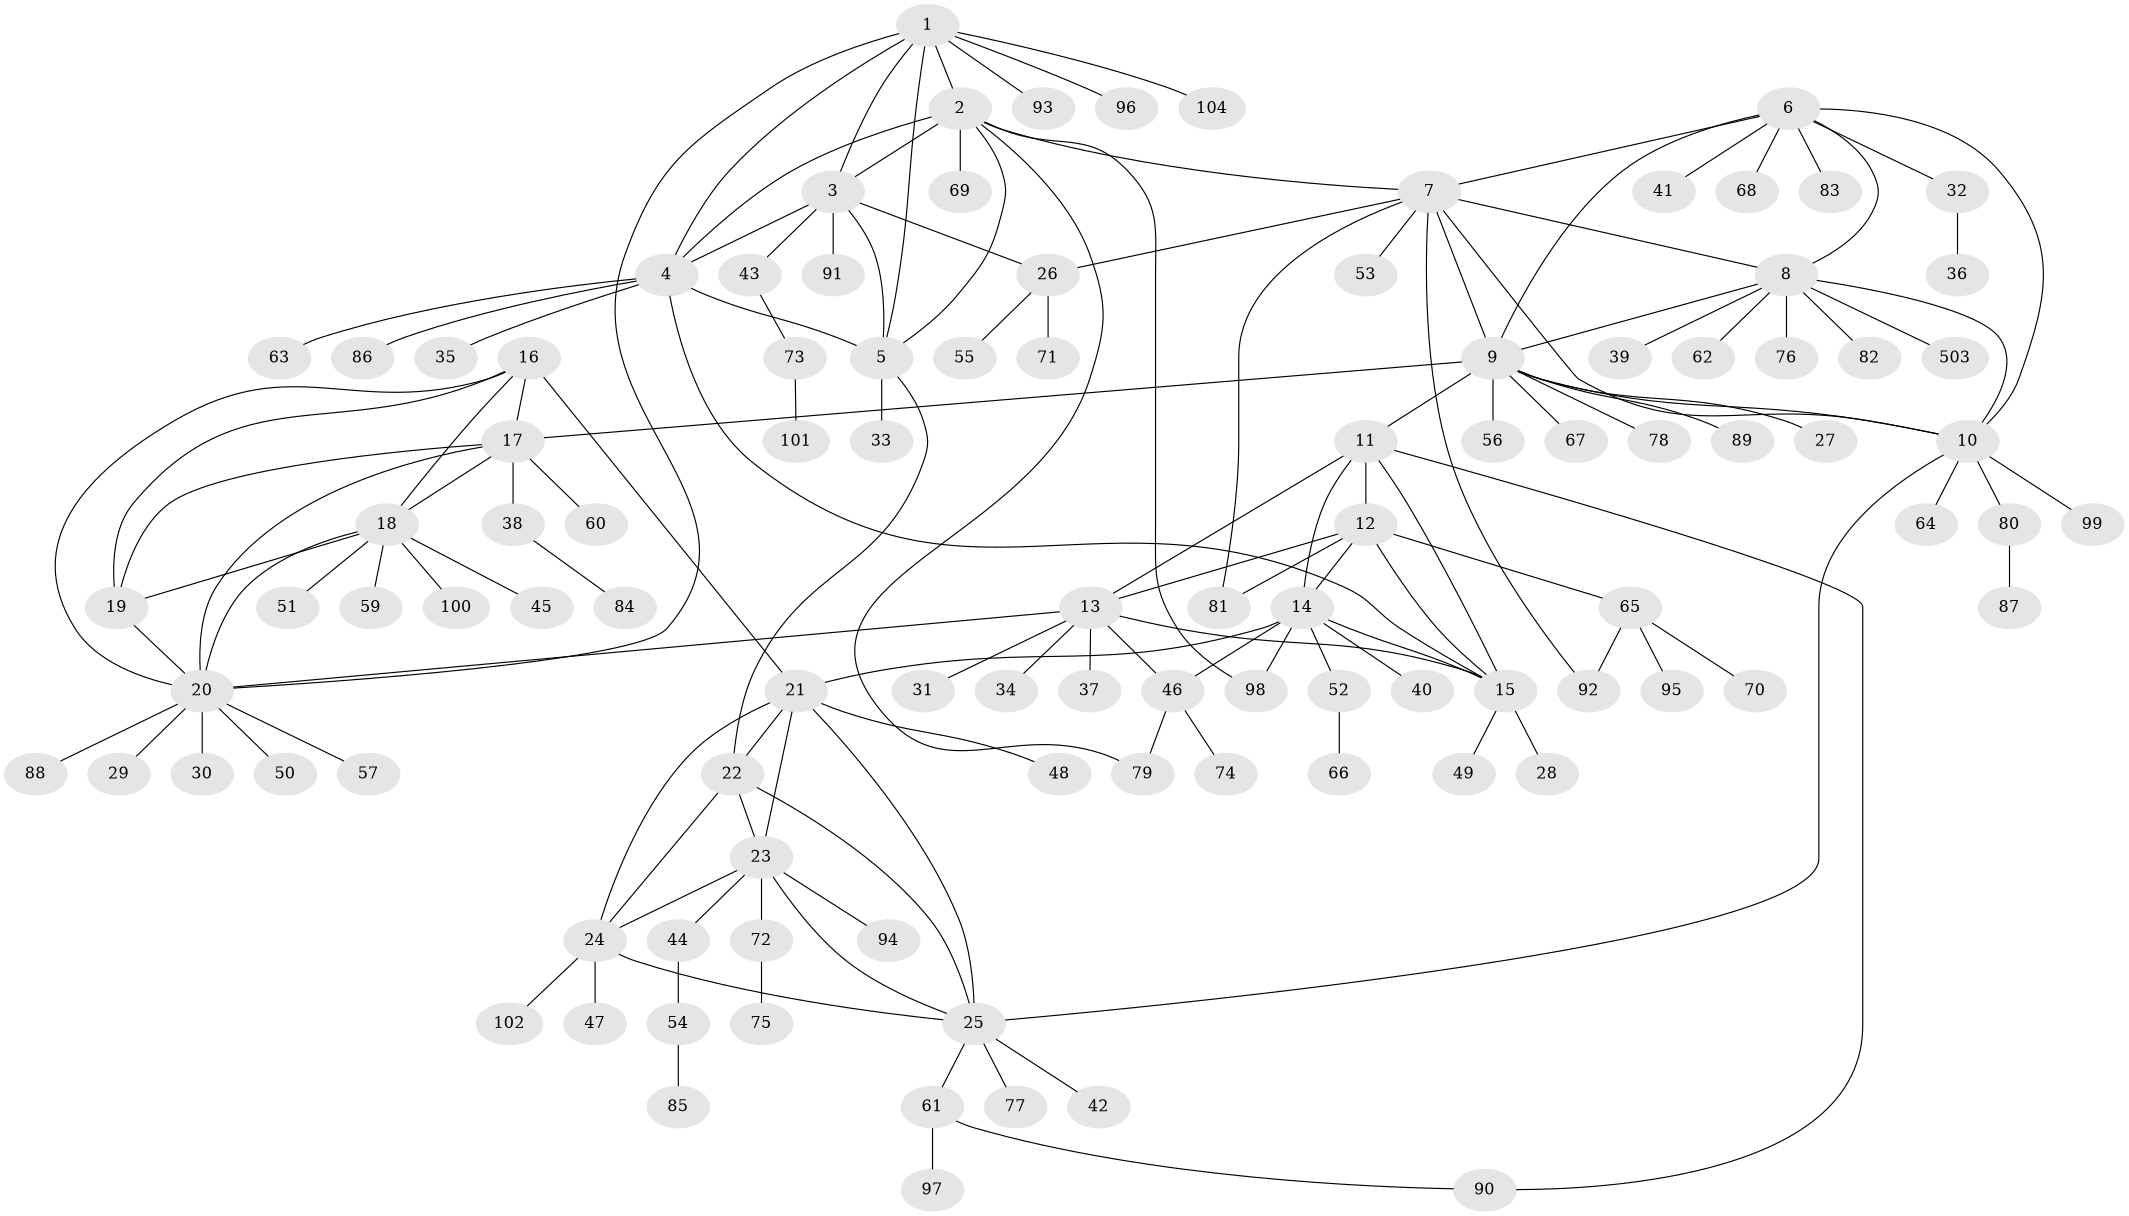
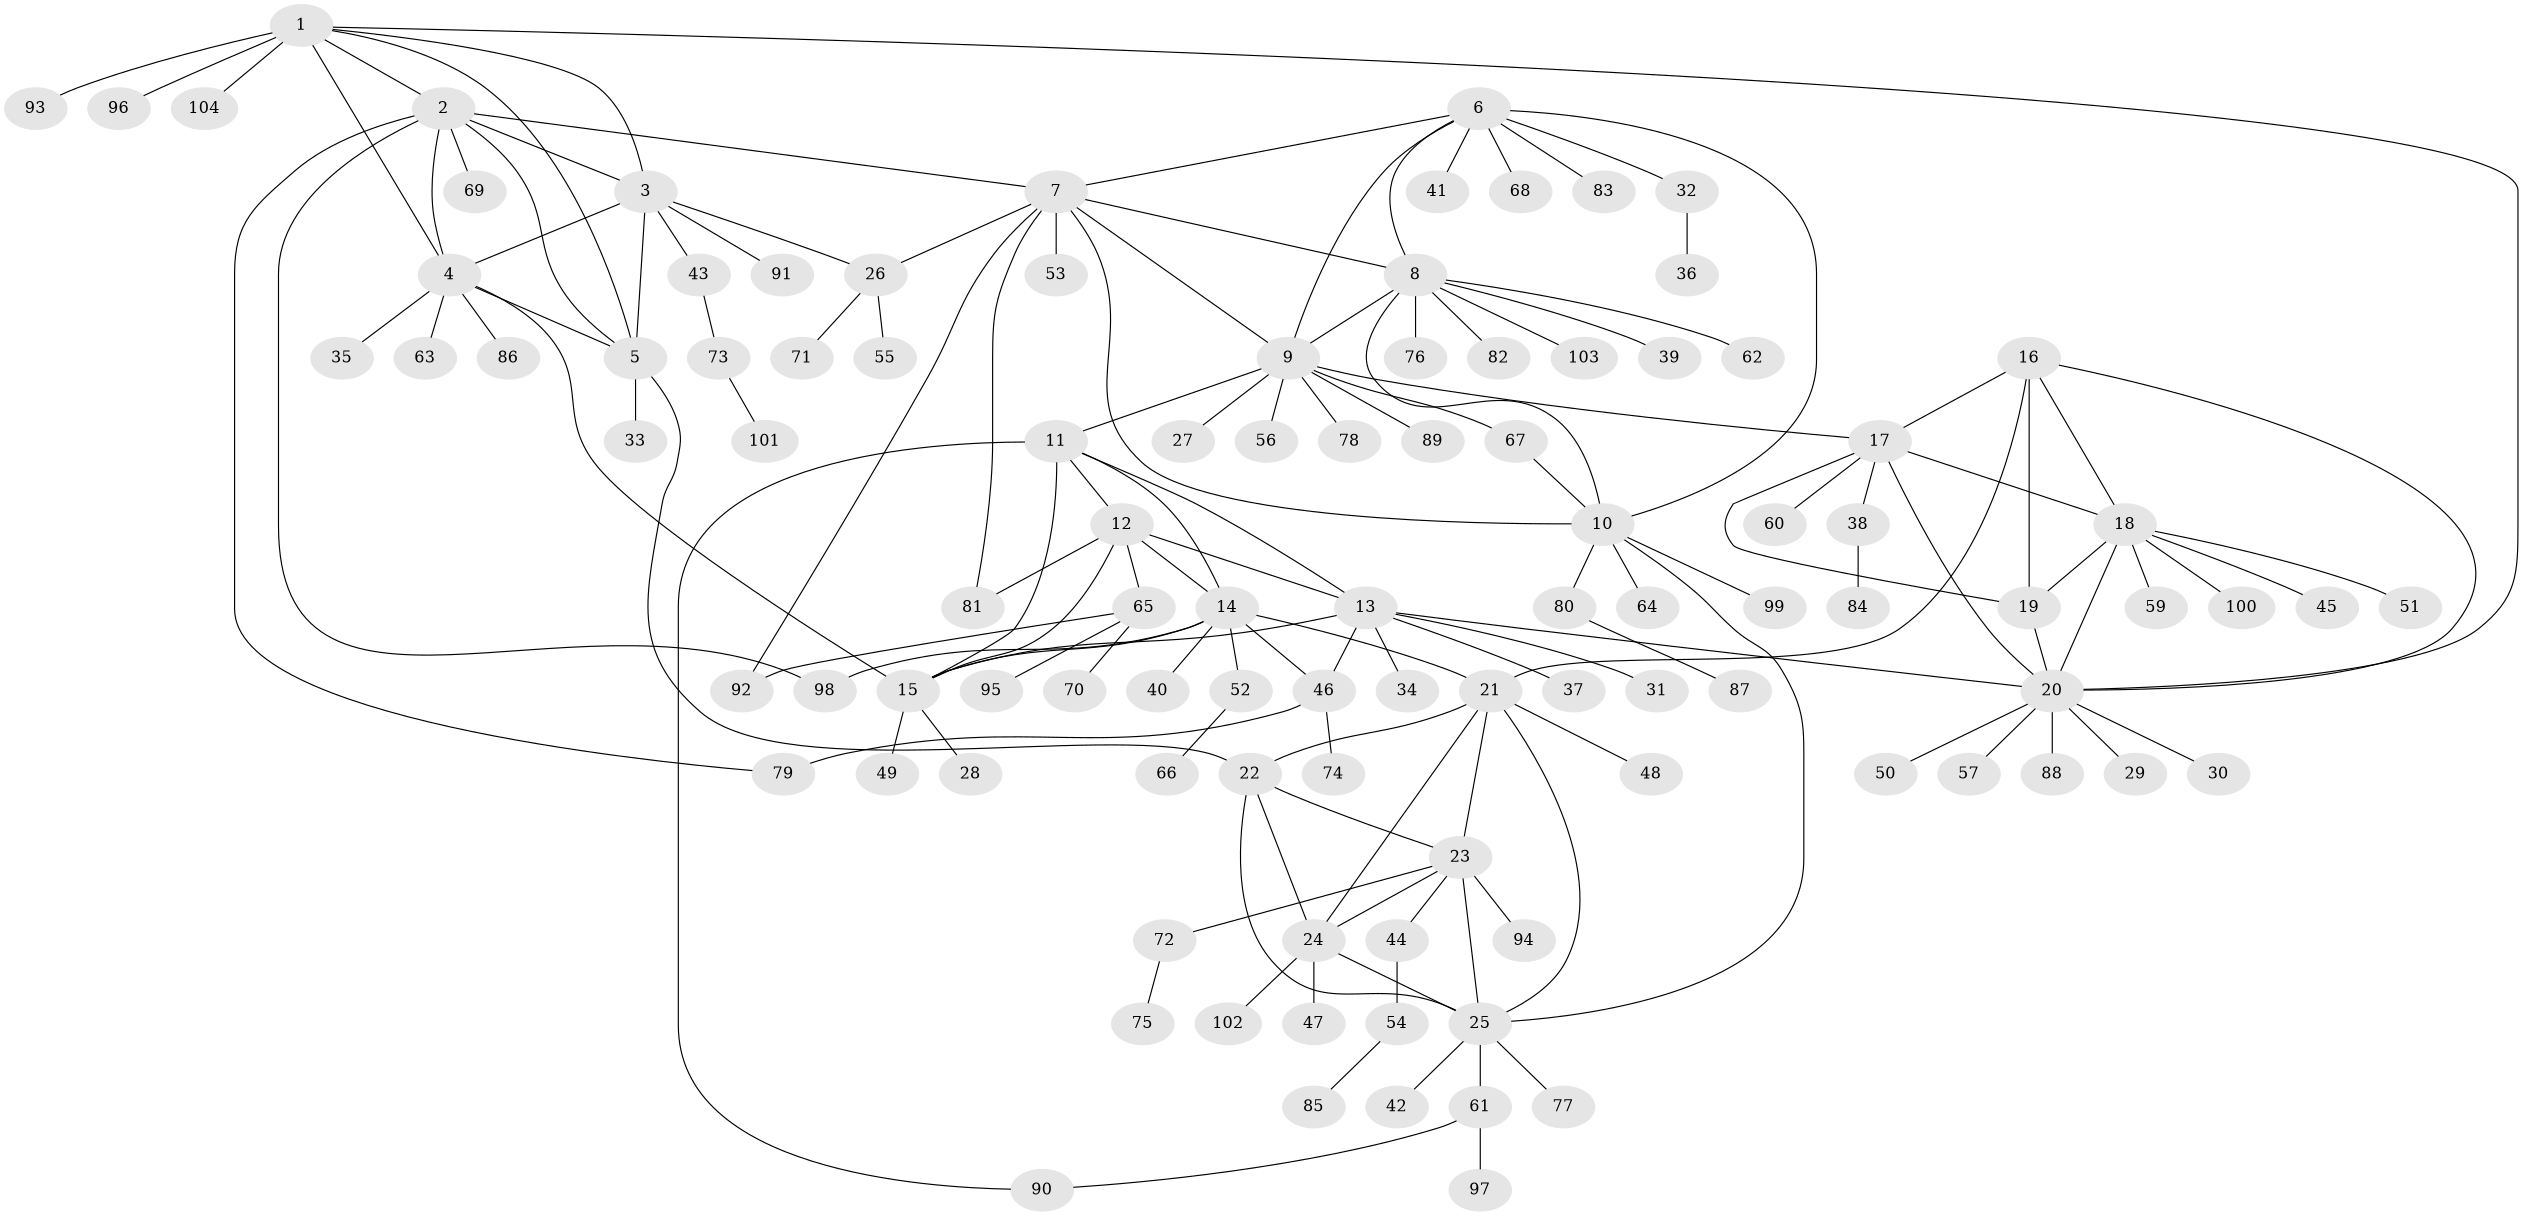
(1955, 358) -> (1584, 358)
(1727, 407) -> (1559, 483)
